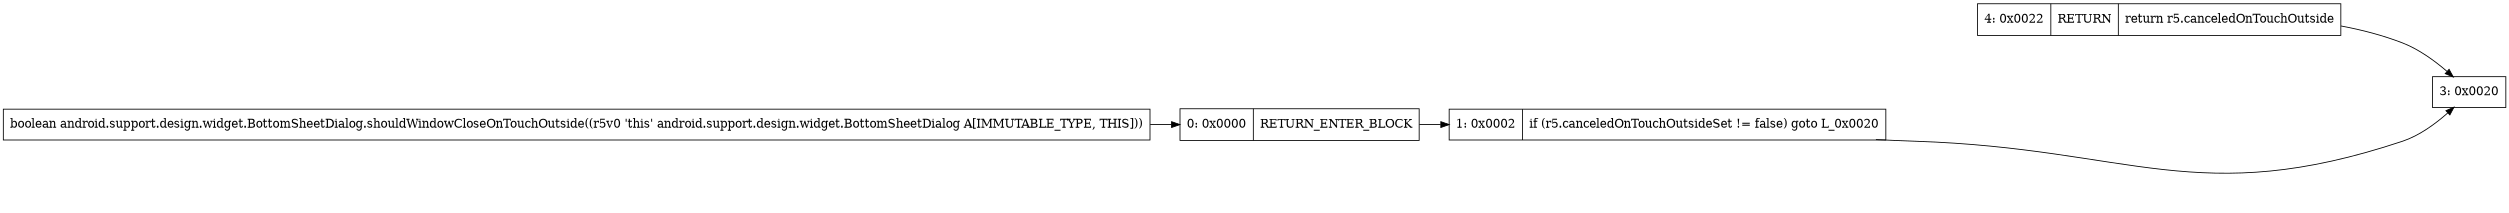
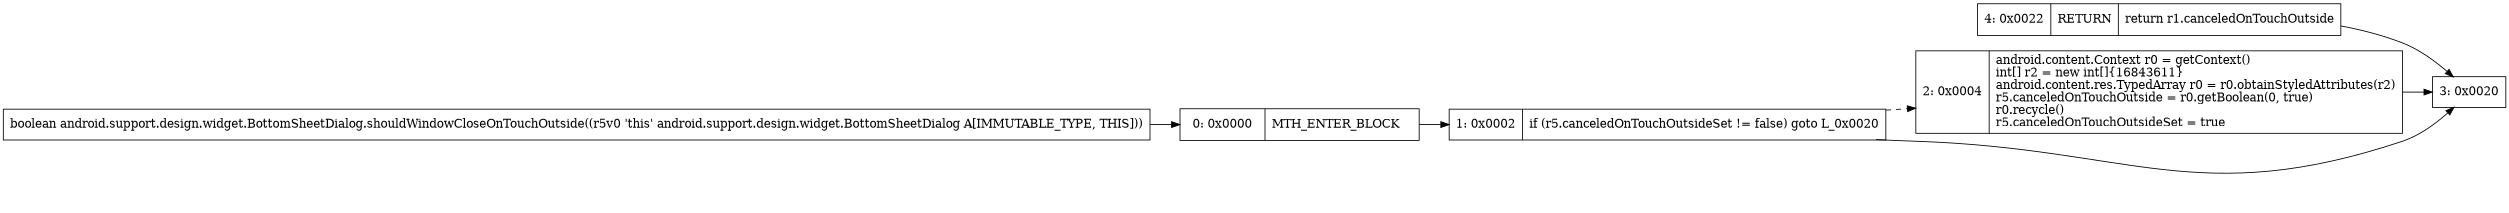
(2230, 19) -> (2230, 19)
none -> (2159, 92)
(1336, 124) -> (1336, 124)
